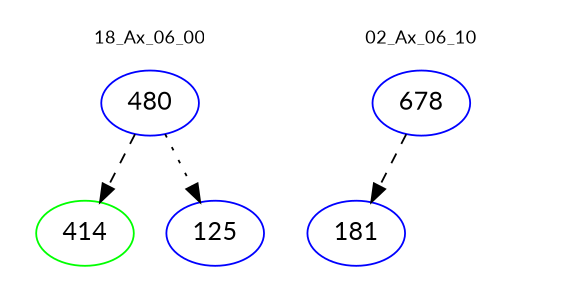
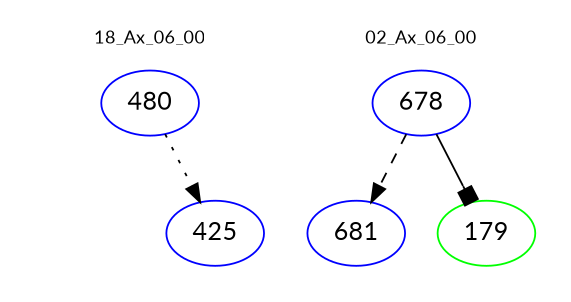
(421, 39) -> (421, 39)
(85, 233) -> none
(215, 233) -> (215, 233)
(356, 233) -> (356, 233)
none -> (486, 233)
